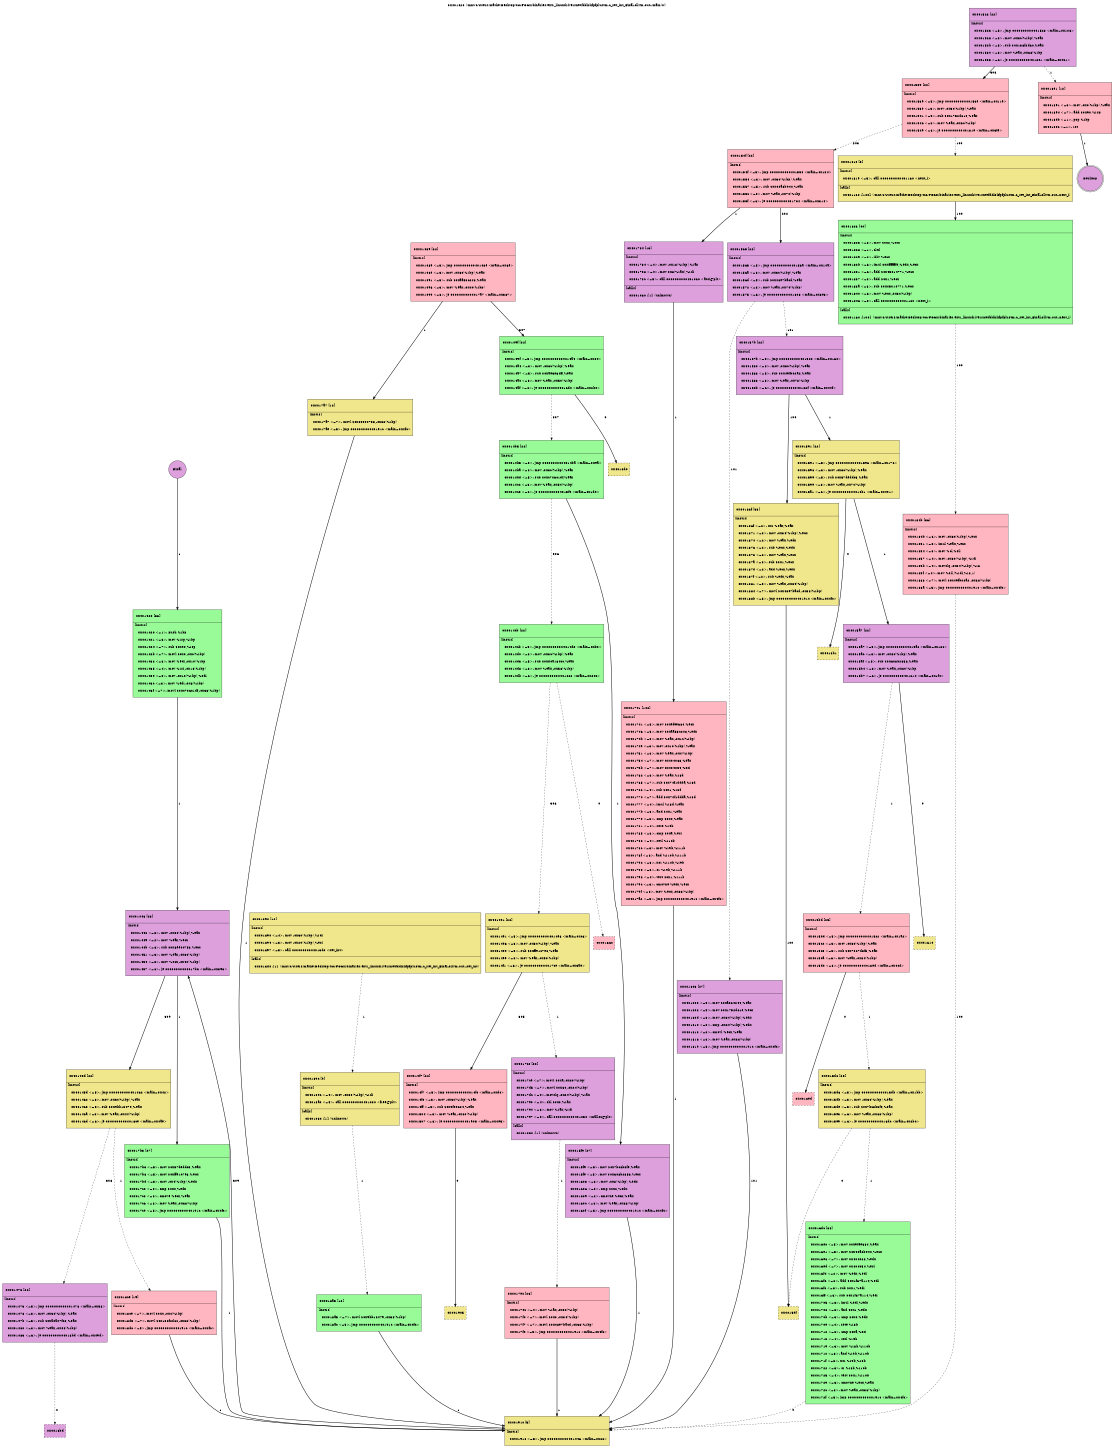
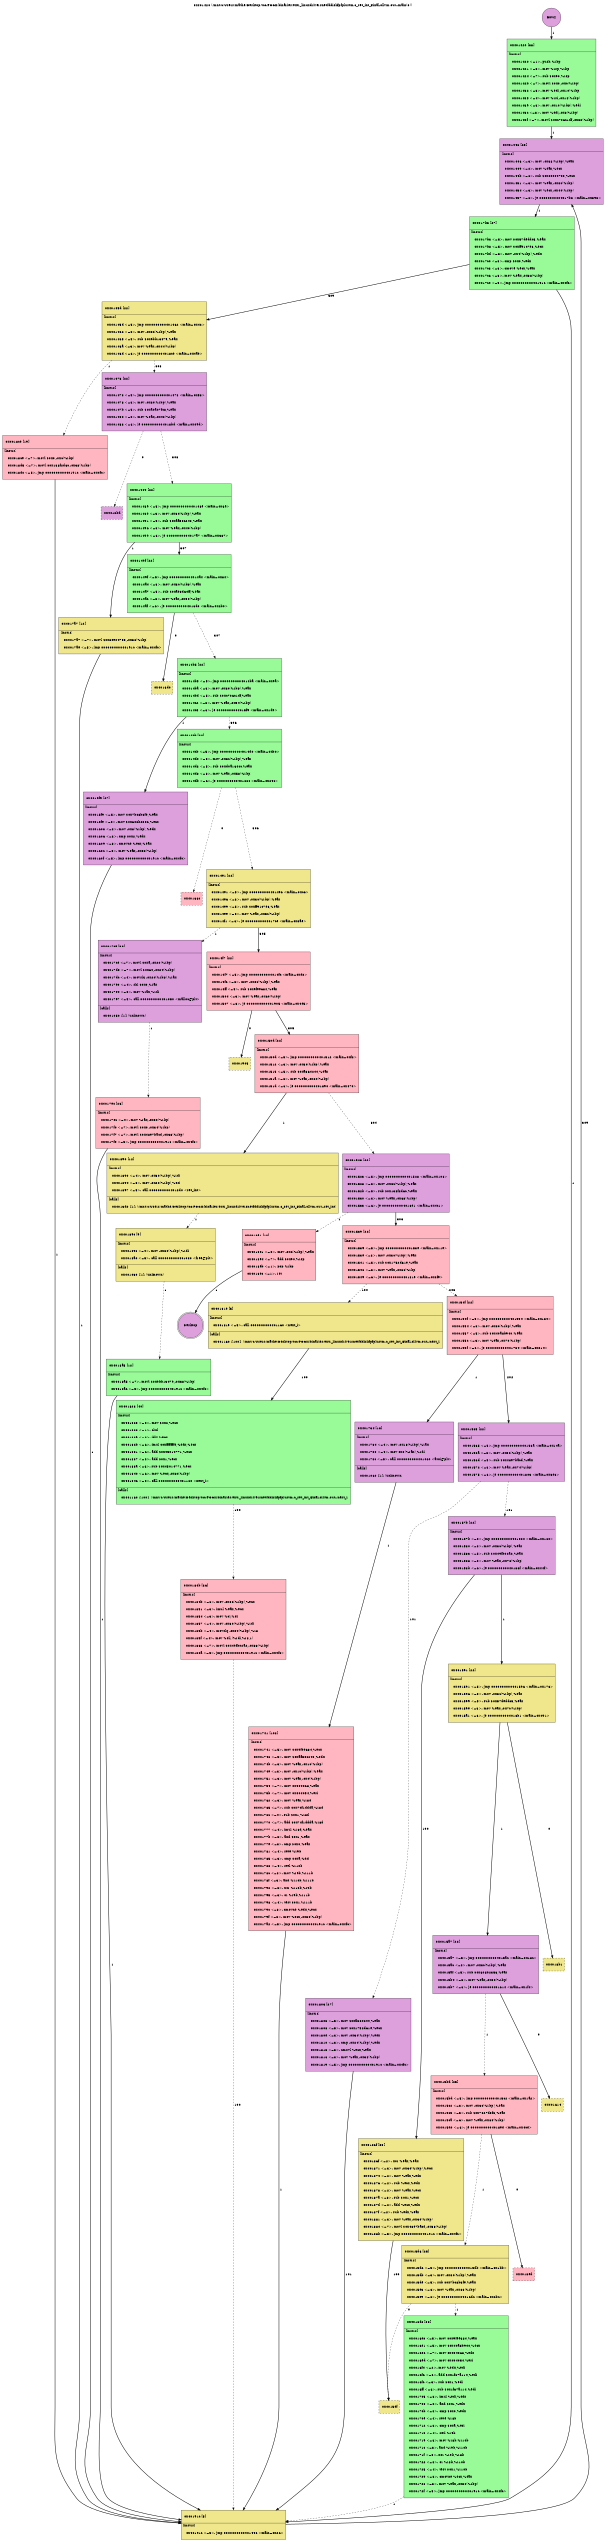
(463, 272) -> (179, 513)
none -> (167, 456)
(177, 469) -> (551, 18)
(148, 1022) -> (339, 292)
none -> (307, 1064)
(793, 1410) -> (394, 2504)
